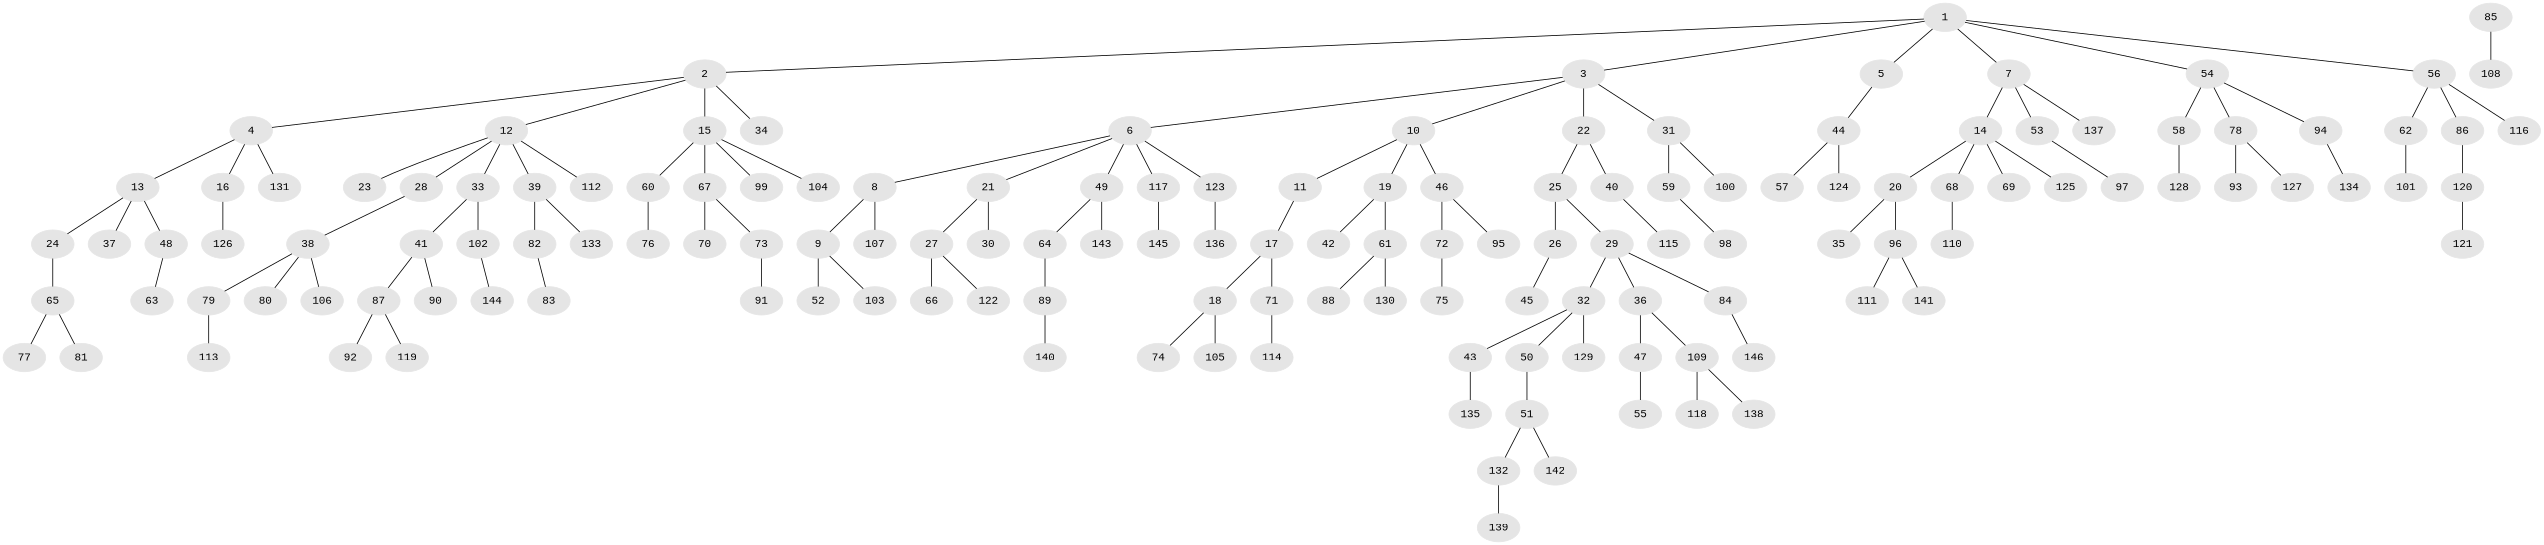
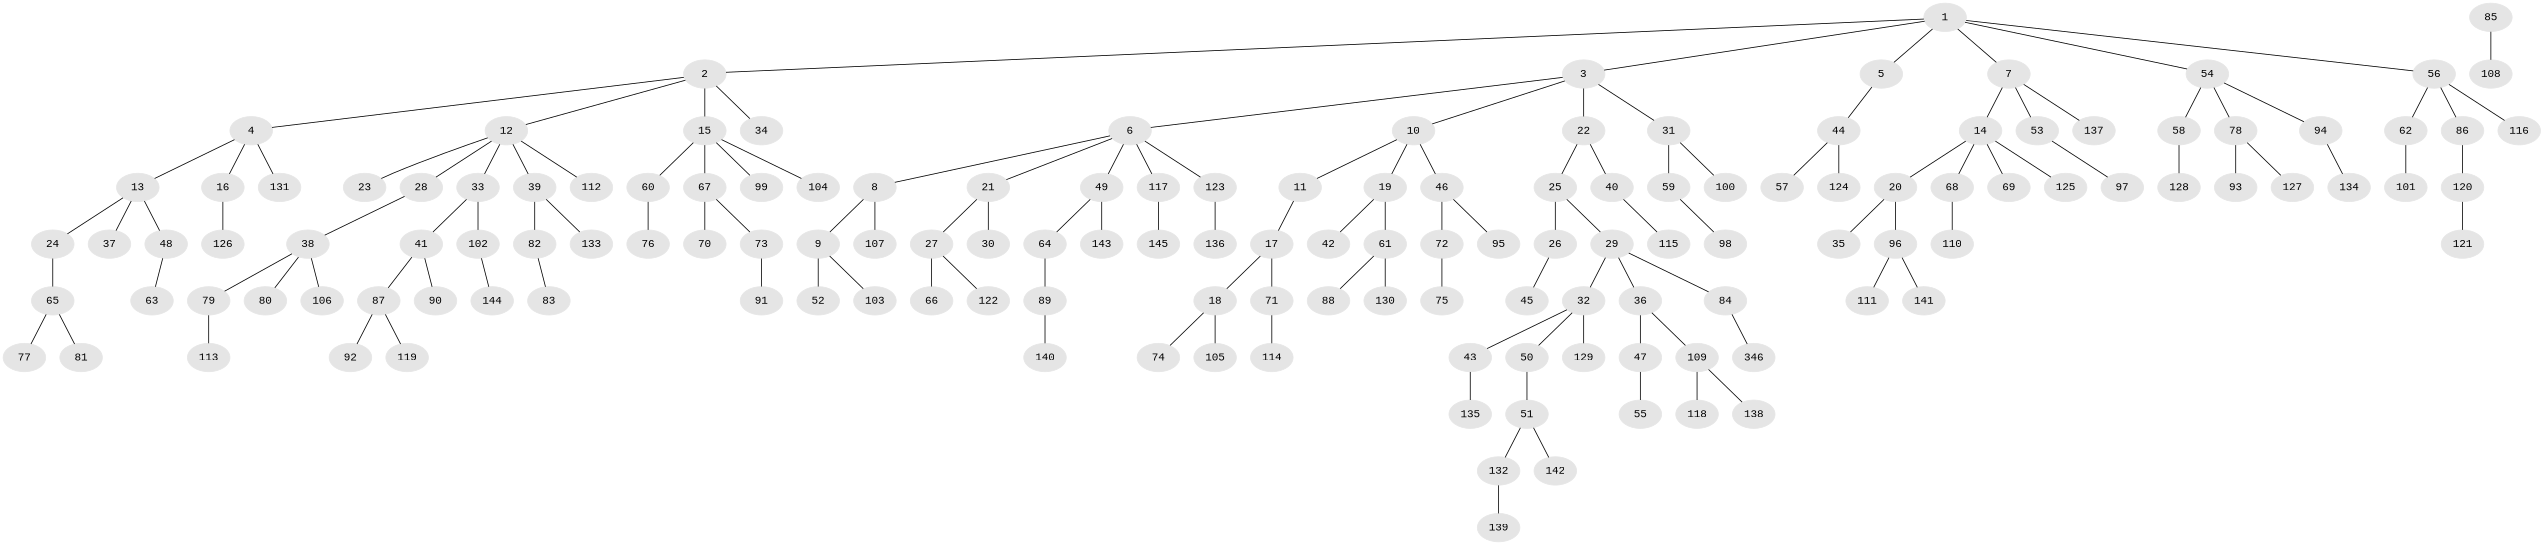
(1754, 358) -> (1754, 358)
